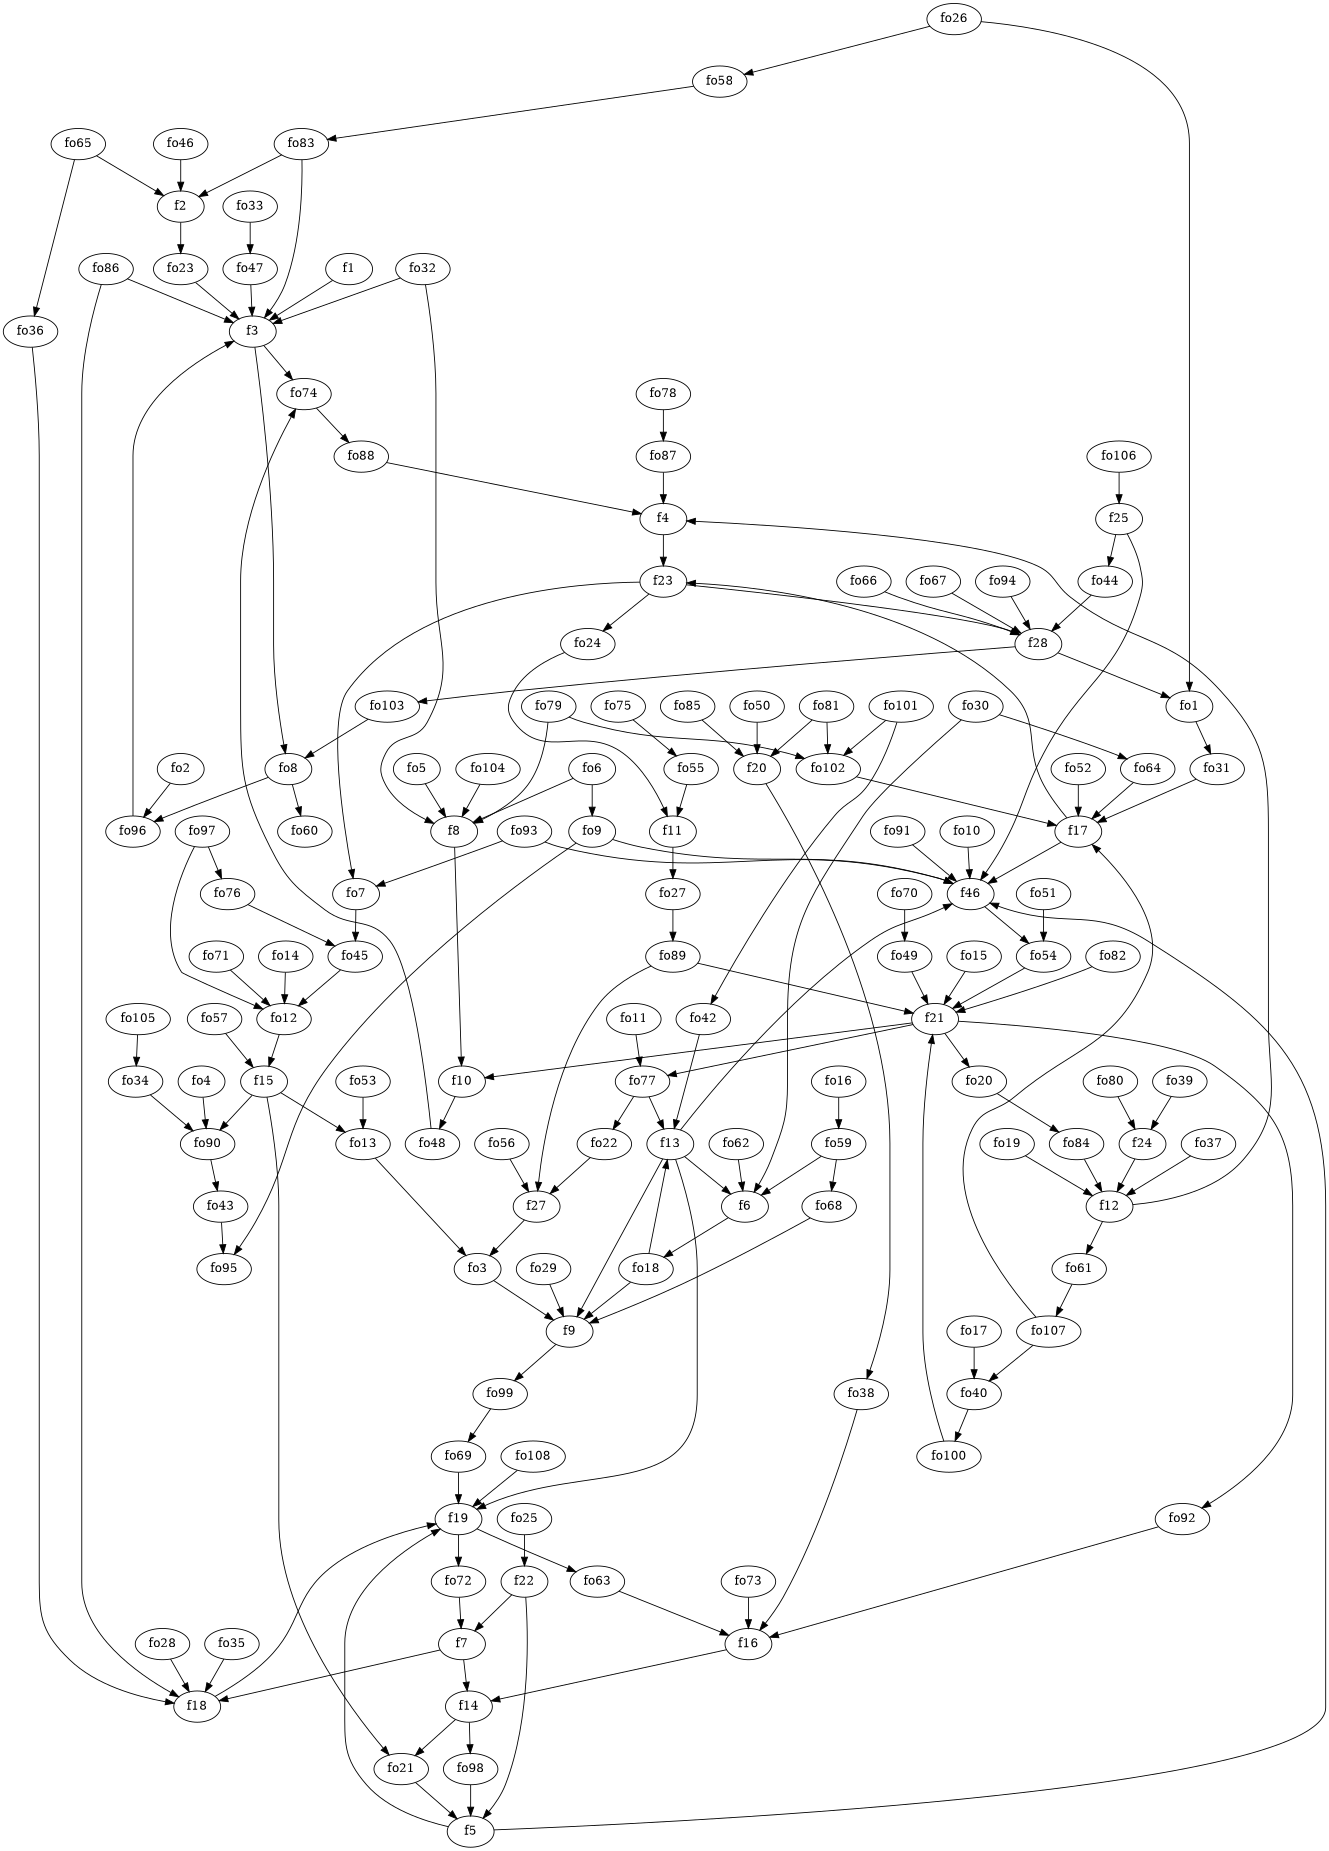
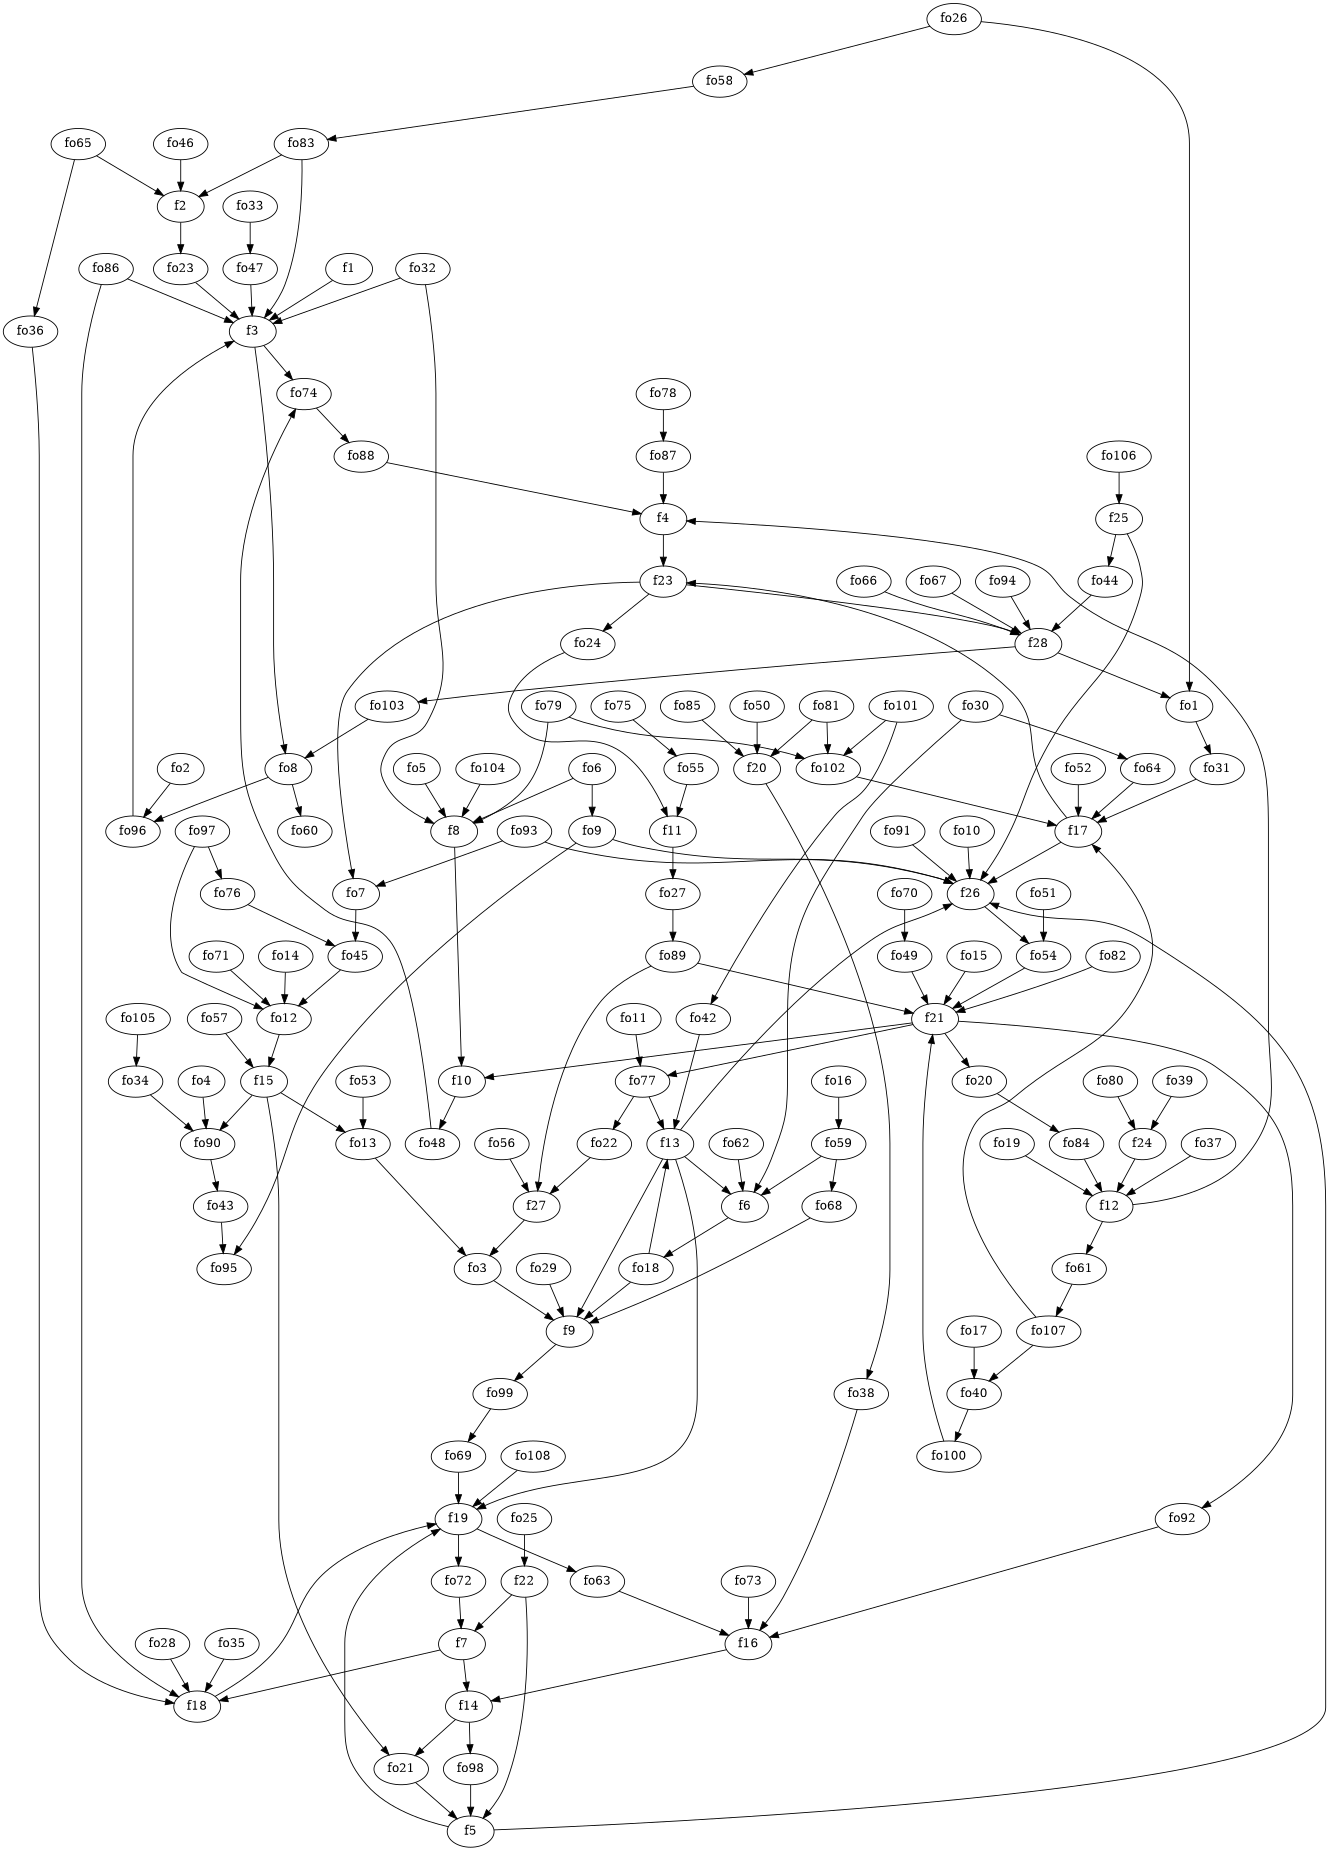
(971, 894) -> (971, 894)
